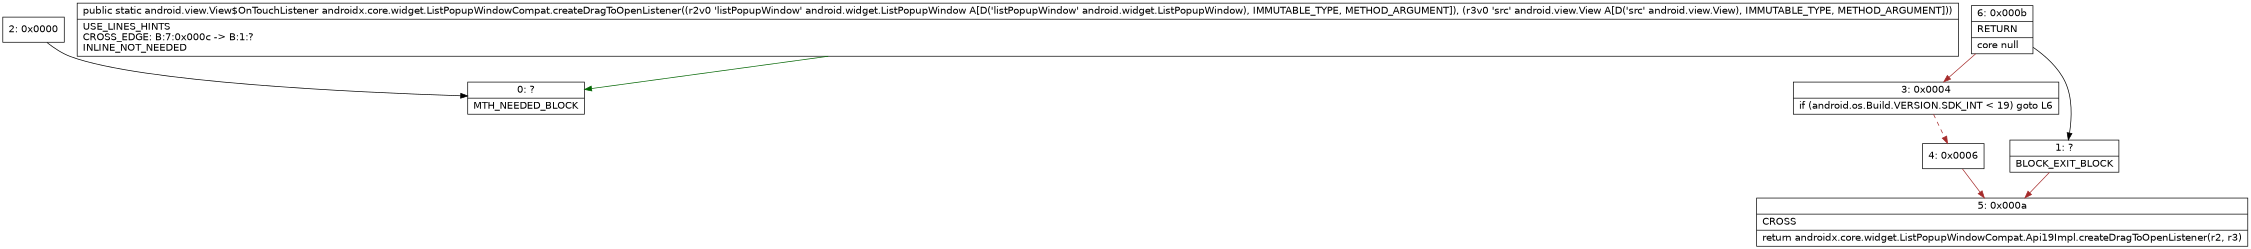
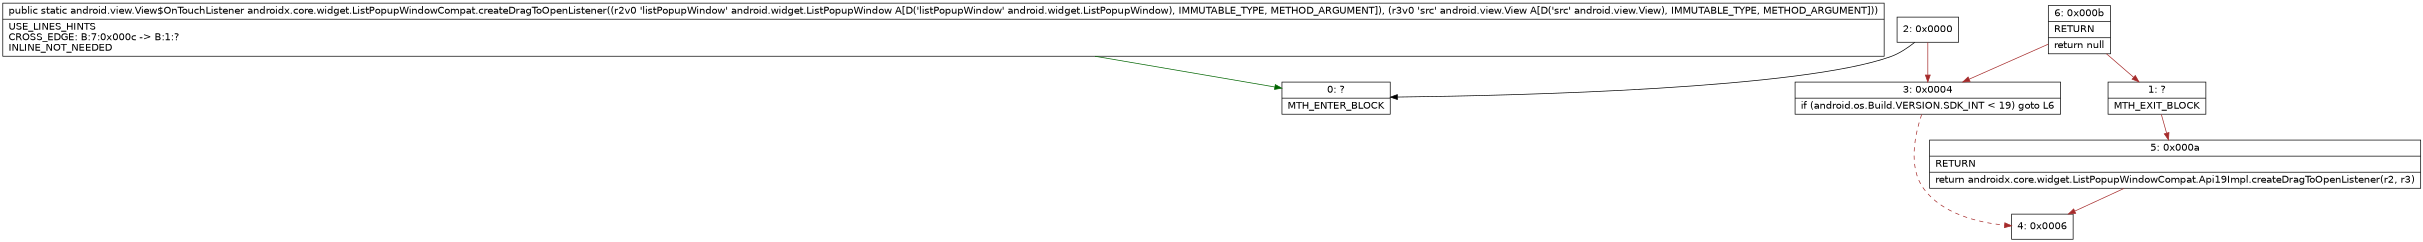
(1998, 45) -> (2079, 45)
none -> (1928, 59)
(2066, 84) -> (2120, 66)
(526, 106) -> (1336, 106)
(2064, 164) -> (2157, 106)
(1971, 181) -> (2099, 200)
(1779, 222) -> (1955, 164)
